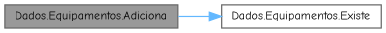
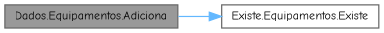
(301, 16) -> (300, 16)
